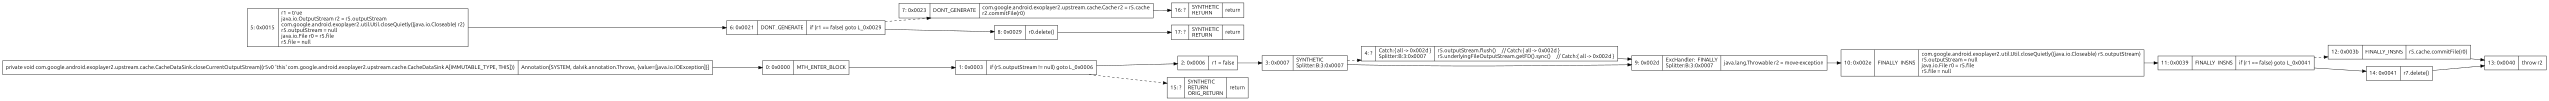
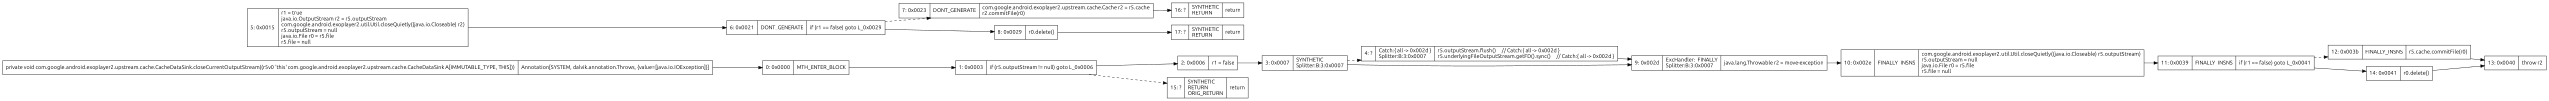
(2416, 73) -> (2416, 73)
